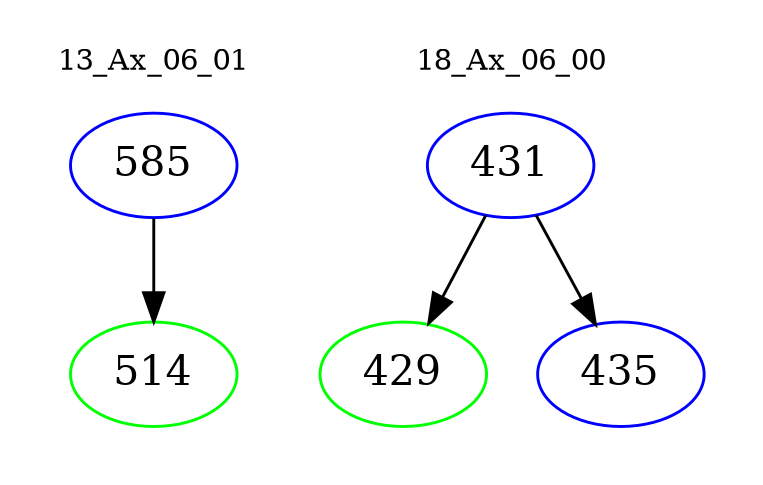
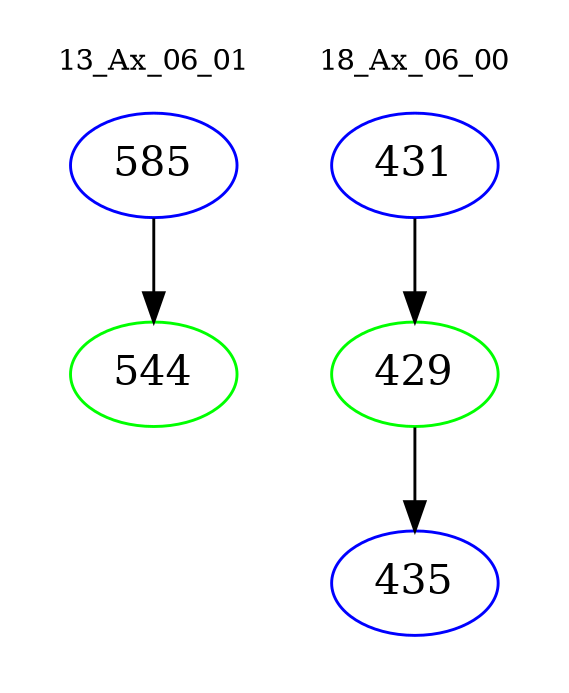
(559, 257) -> (415, 464)
(154, 374) -> (154, 374)
